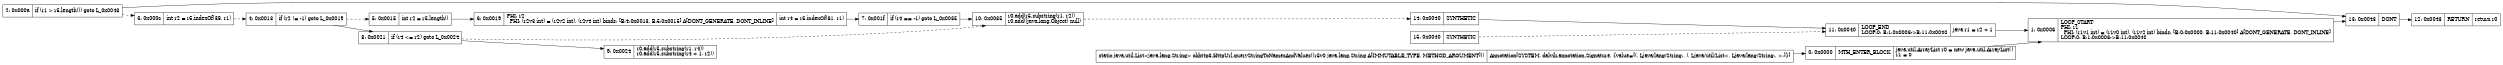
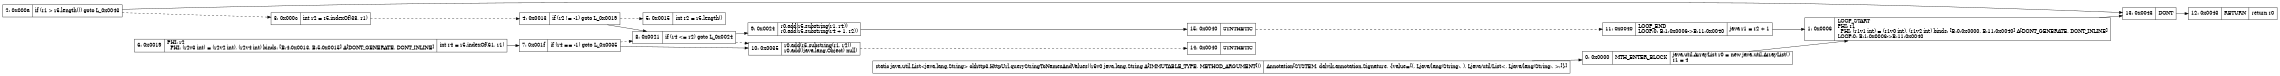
(461, 19) -> none
(1651, 24) -> none
none -> (1022, 29)
none -> (625, 42)
(1904, 55) -> (1681, 60)
